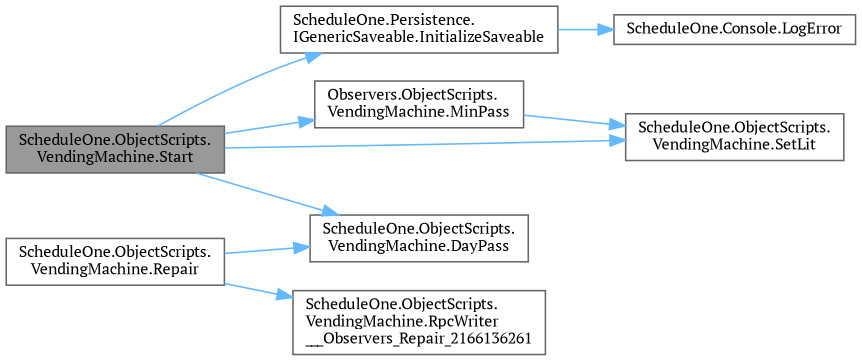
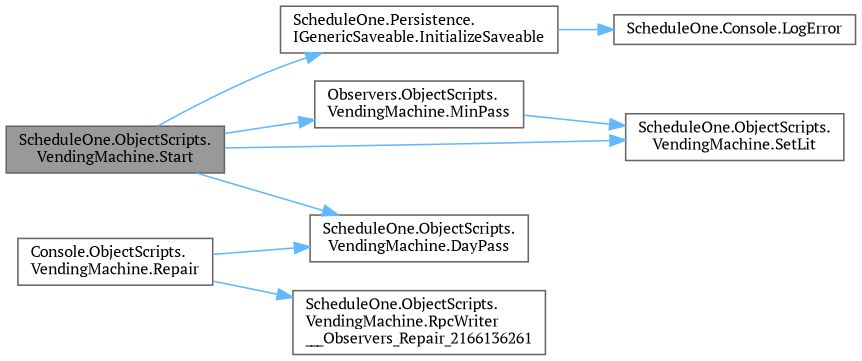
(115, 262) -> (115, 262)
